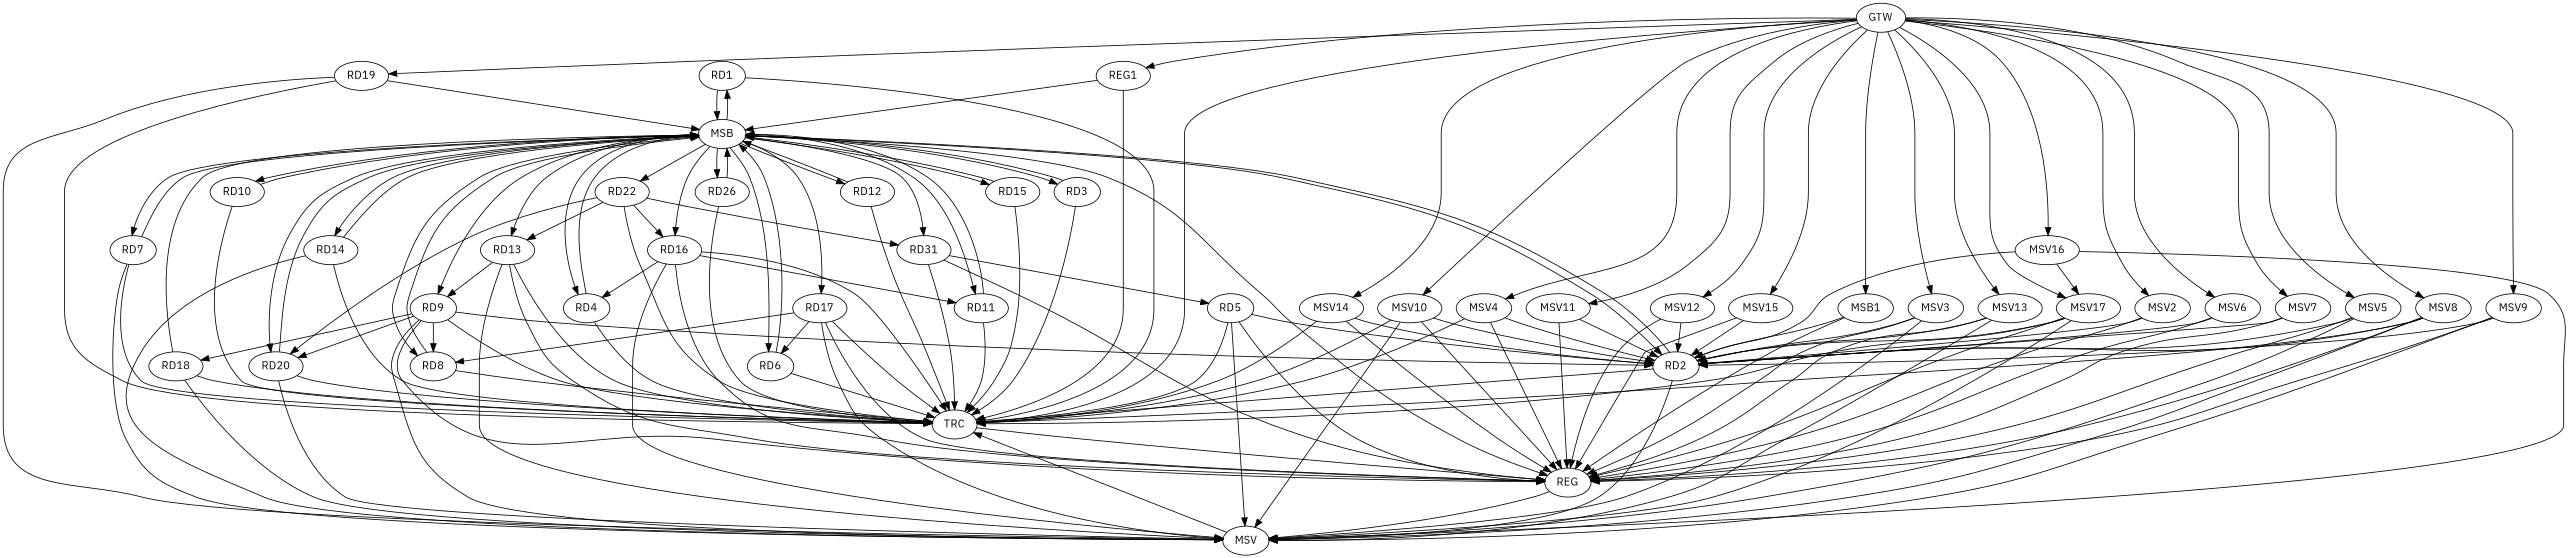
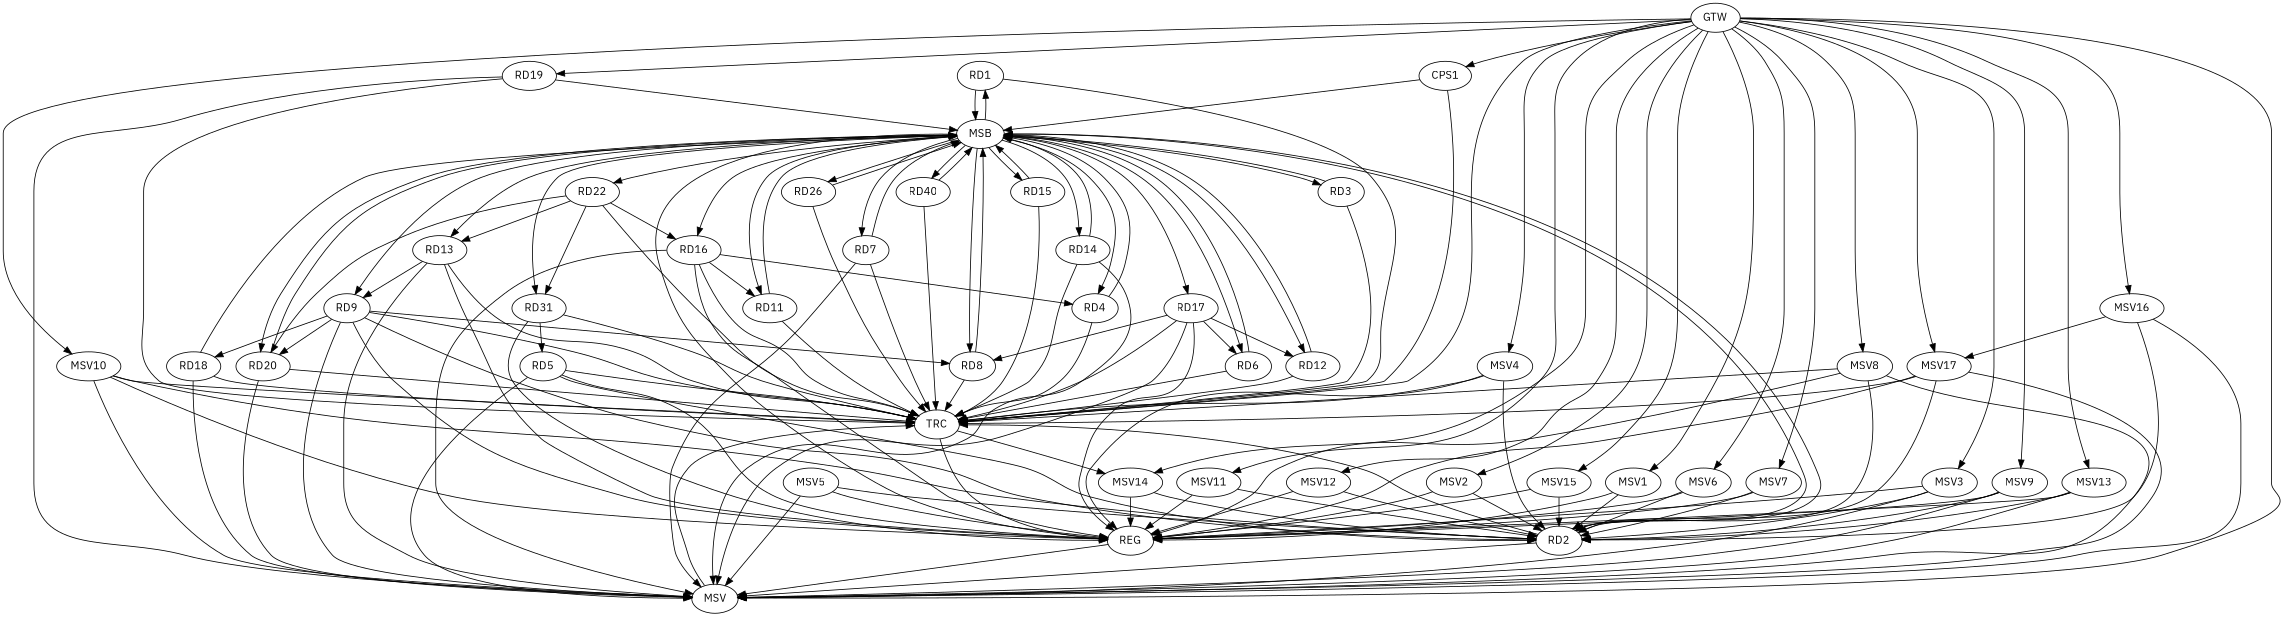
(2197, 69) -> (1989, 575)
(1123, 76) -> (1445, 76)
(237, 192) -> (923, 192)
(1866, 308) -> (1633, 483)
none -> (1252, 337)
(1202, 386) -> (1028, 451)
